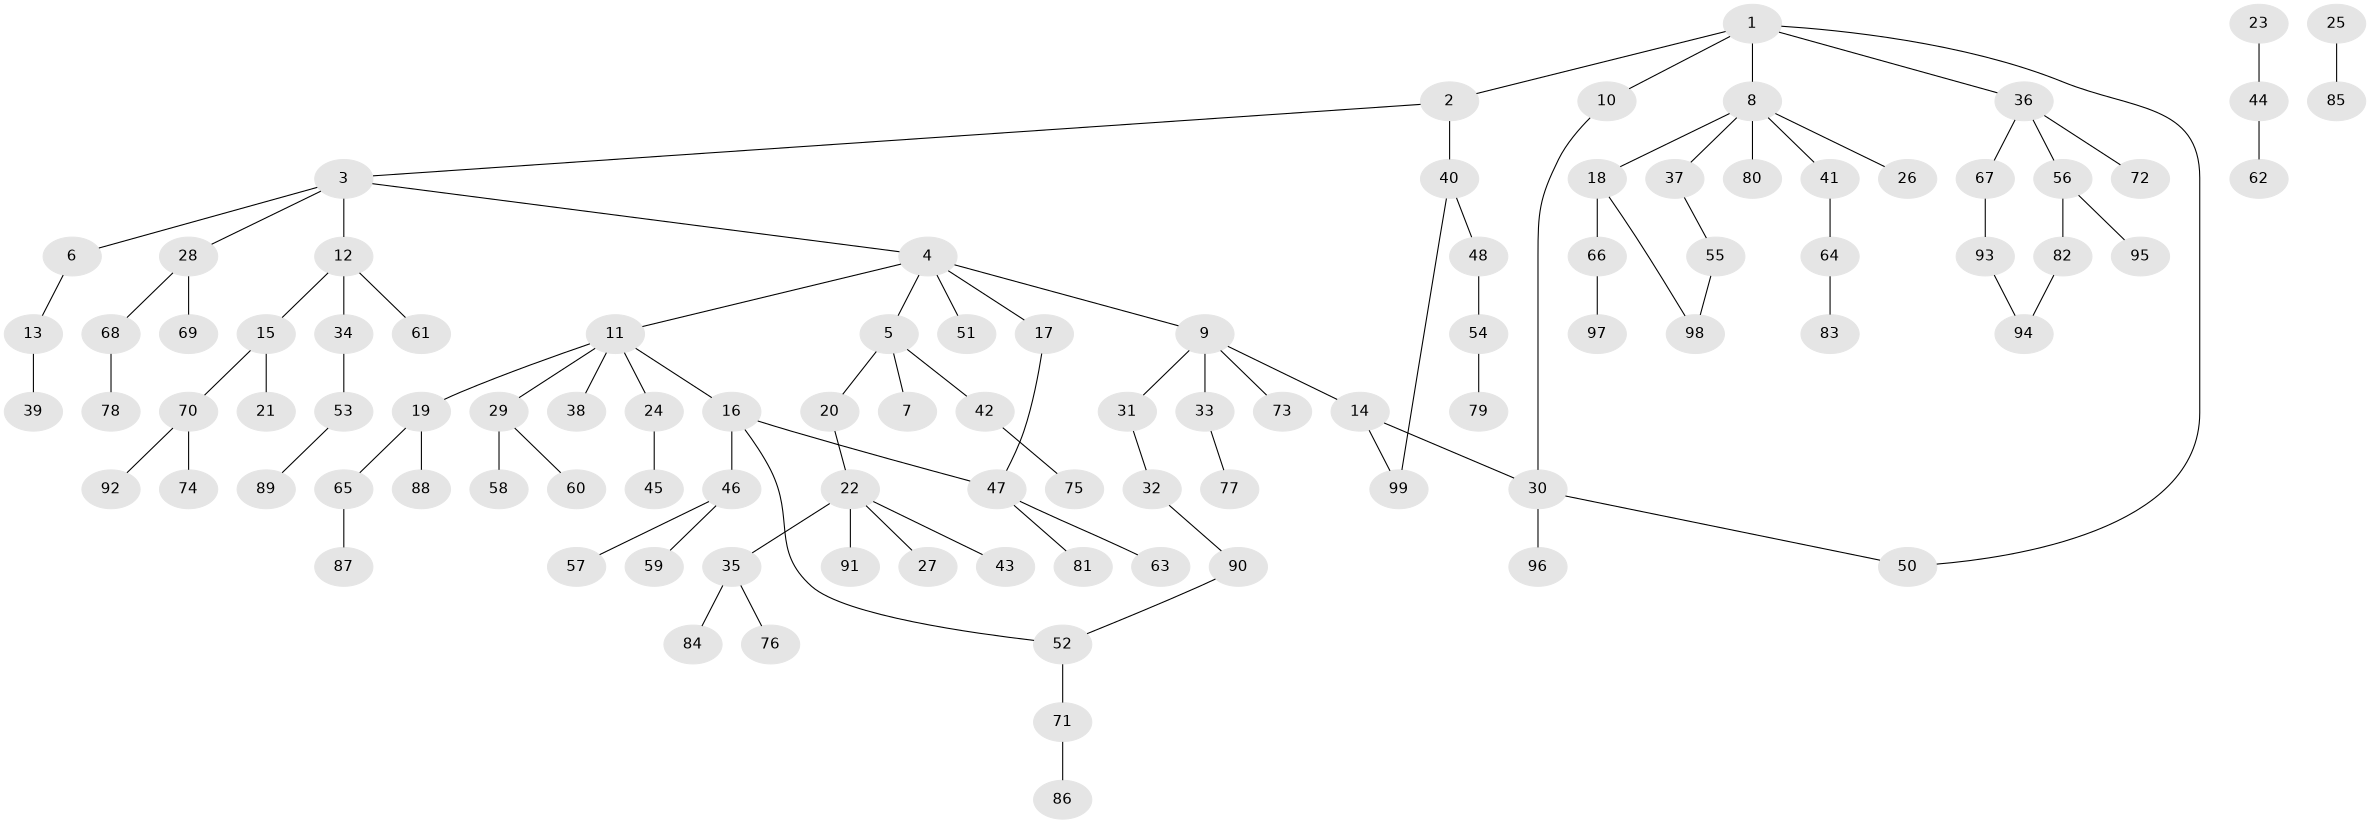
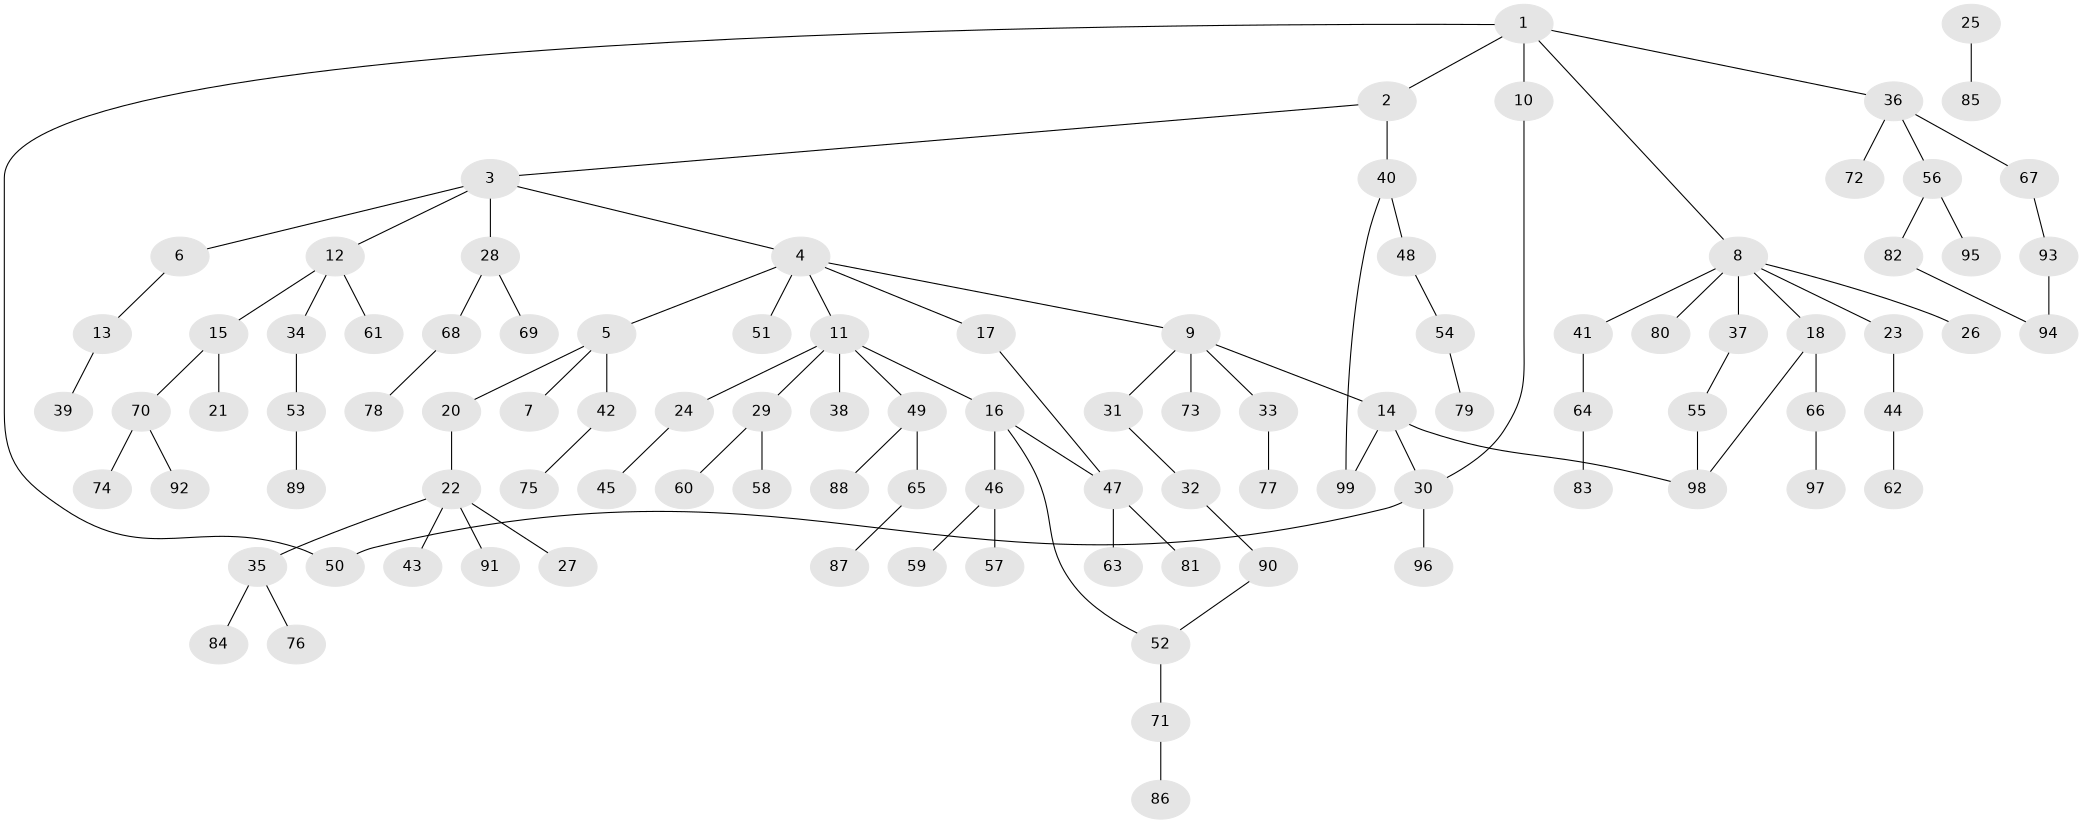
none -> (1816, 295)
(421, 412) -> (917, 412)
none -> (1539, 456)
